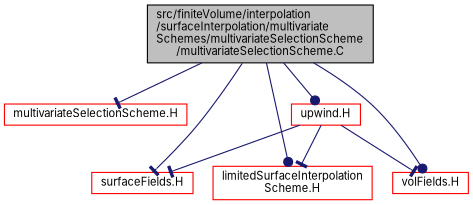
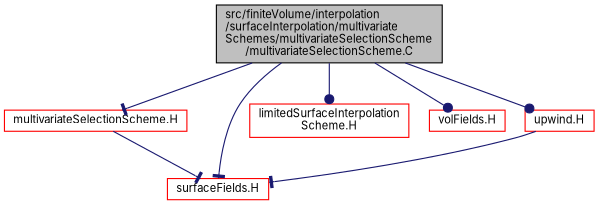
(312, 143) -> none
(376, 147) -> none
none -> (154, 154)
